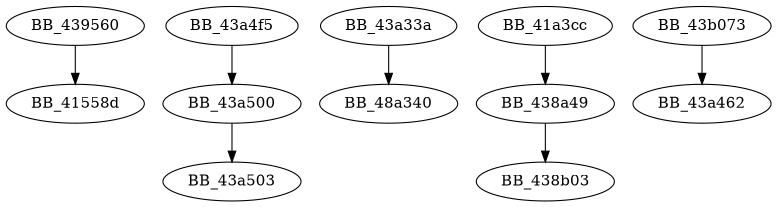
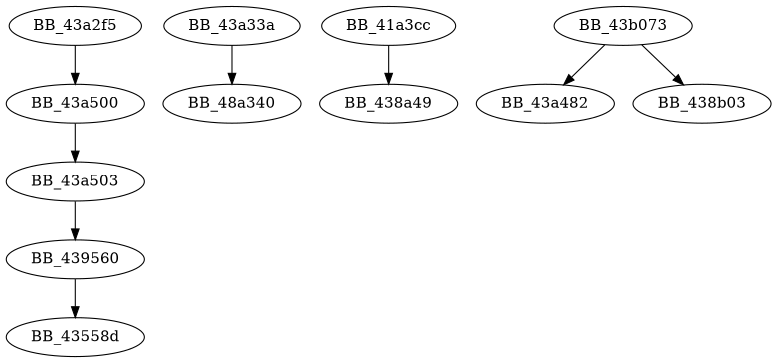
(232, 26) -> (75, 26)
(75, 104) -> (75, 337)
(702, 104) -> (545, 104)
(545, 137) -> (659, 61)
none -> (75, 215)
